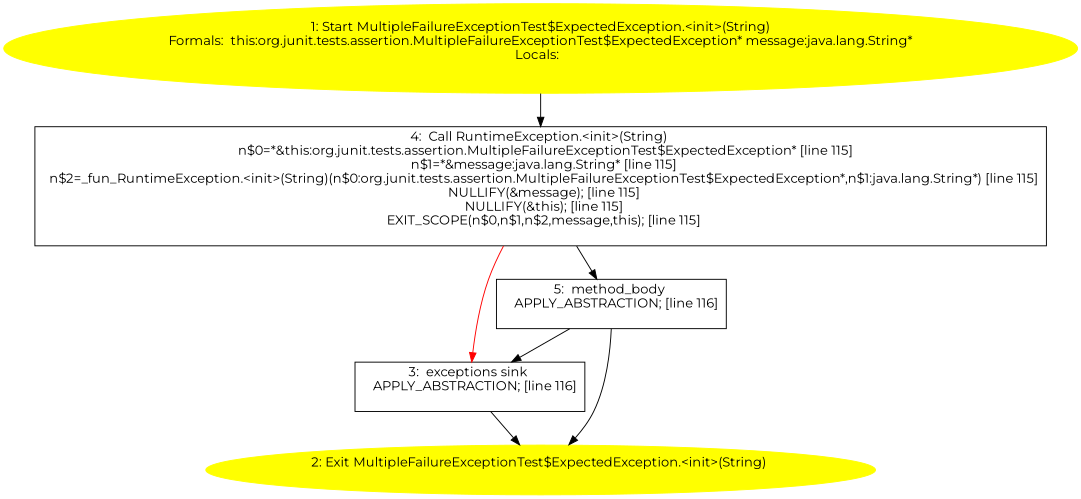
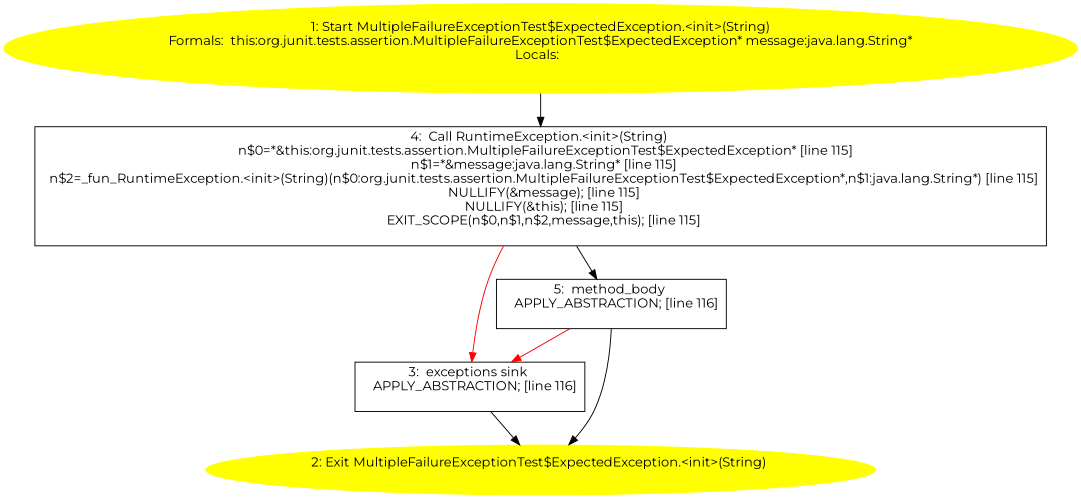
(545, 343) -> (545, 343)
